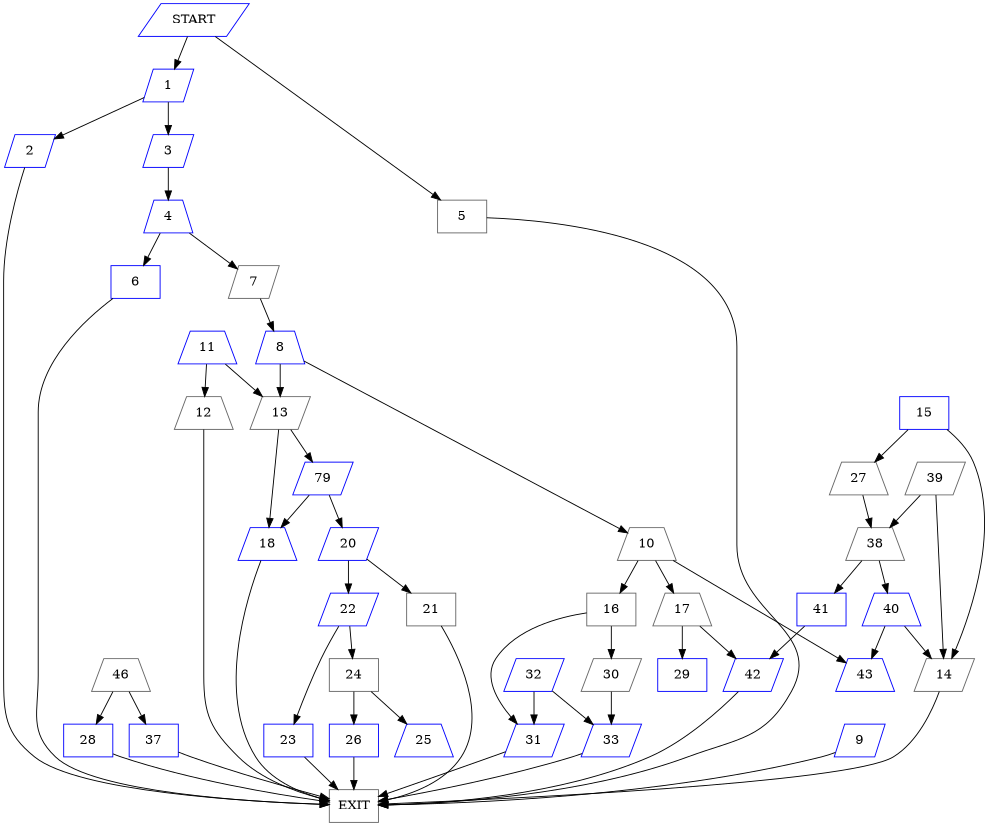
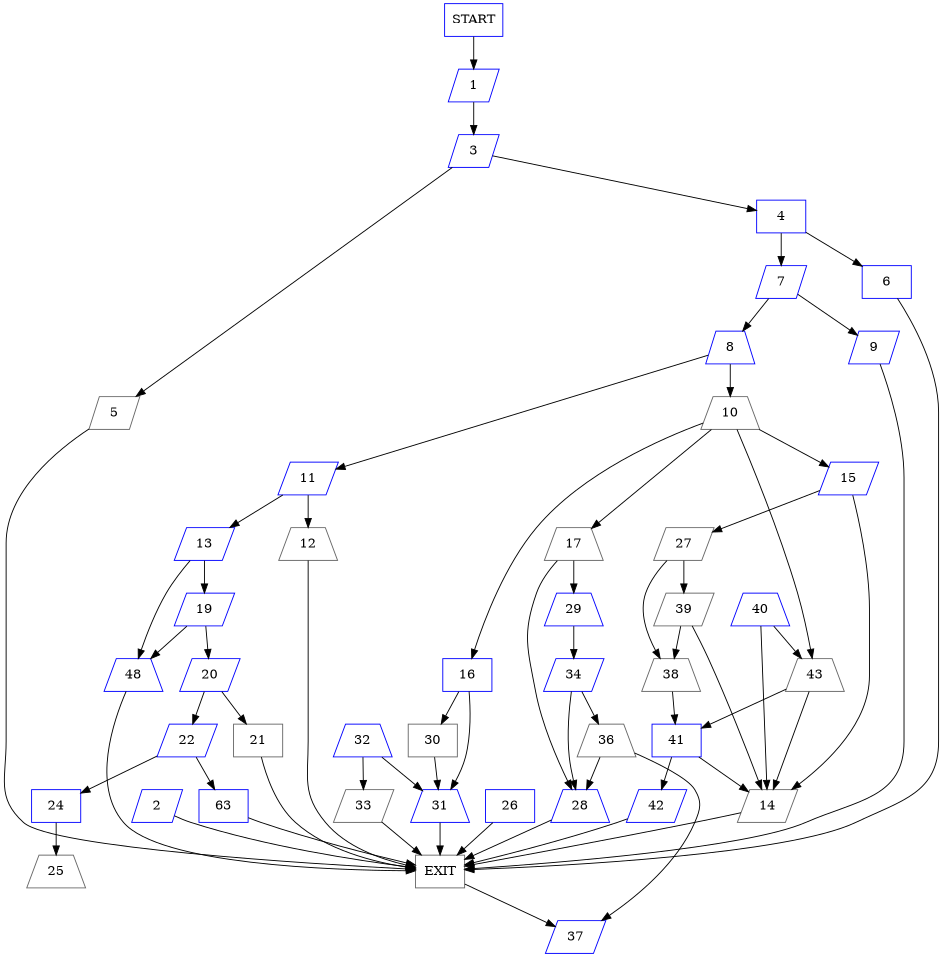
(194, 20) -> (474, 20)
(324, 115) -> (298, 279)
(103, 116) -> none
(168, 217) -> (781, 217)
(462, 217) -> (114, 413)
(254, 282) -> (781, 282)
none -> (824, 312)
(207, 348) -> (308, 479)
(280, 376) -> (526, 411)
(280, 413) -> (204, 544)
(924, 413) -> (849, 479)
none -> (790, 446)
(323, 479) -> (204, 610)
(859, 479) -> (684, 544)
(267, 544) -> (133, 675)
none -> (684, 572)
(882, 572) -> none
(611, 610) -> (467, 675)
(714, 639) -> (532, 670)
(121, 675) -> (607, 741)
(354, 675) -> (56, 806)
(534, 675) -> (363, 741)
none -> (574, 675)
(611, 675) -> (433, 741)
(682, 675) -> (574, 610)
(865, 675) -> (815, 675)
(354, 703) -> none
(611, 703) -> (436, 769)
none -> (748, 707)
none -> (793, 736)
(88, 741) -> (580, 806)
(154, 741) -> (576, 937)
(288, 741) -> (224, 806)
(424, 741) -> (56, 872)
(534, 741) -> (440, 806)
(611, 741) -> (364, 806)
none -> (720, 772)
(249, 776) -> (506, 903)
